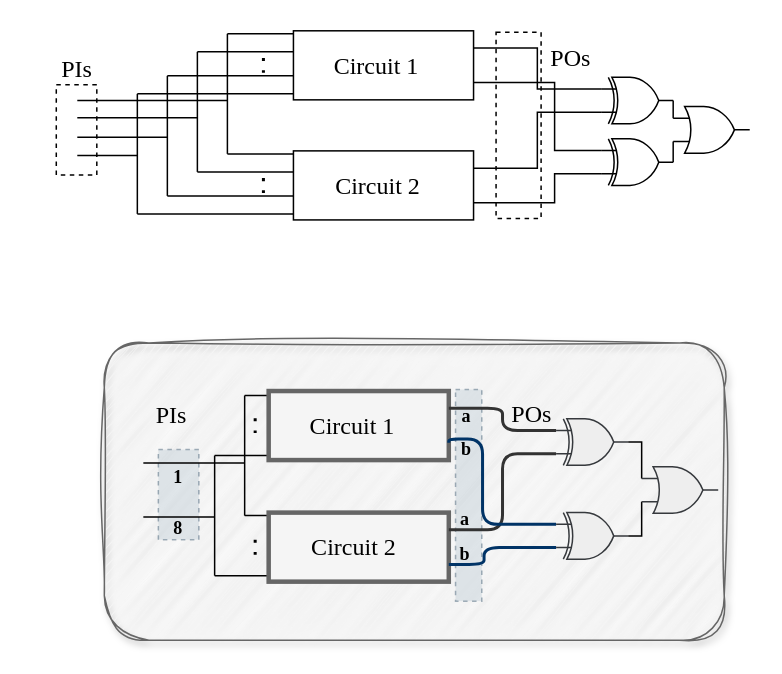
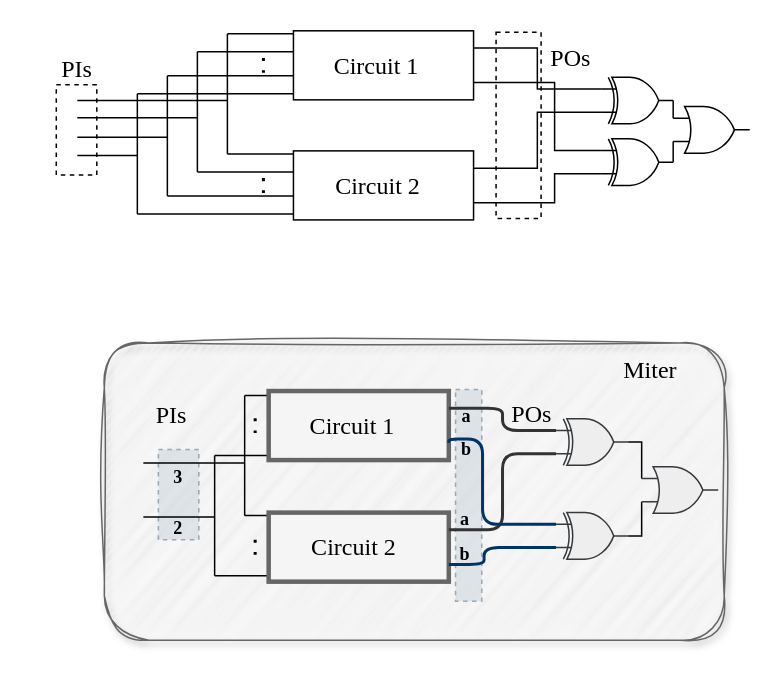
none -> (650, 370)
(179, 475) -> (179, 475)
(179, 526) -> (179, 526)
